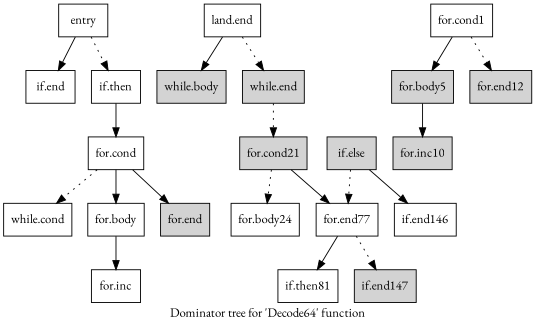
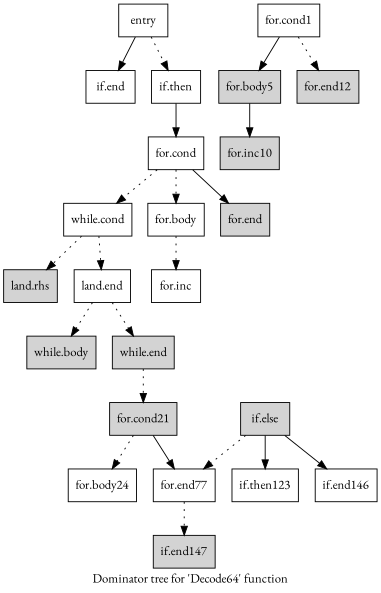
(214, 50) -> (84, 315)
(116, 182) -> (176, 182)
none -> (100, 248)
(116, 248) -> (176, 248)
none -> (30, 286)
(308, 286) -> none
none -> (265, 485)
